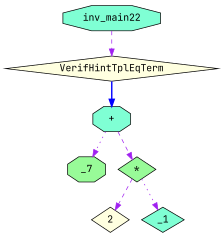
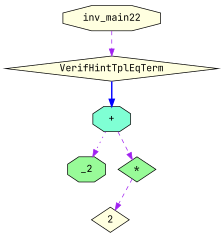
(112, 18) -> (112, 18)
(87, 169) -> (87, 169)
(163, 220) -> none
